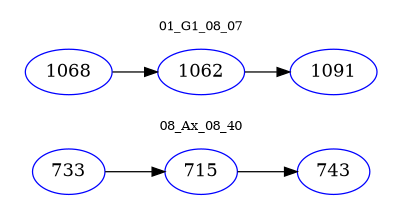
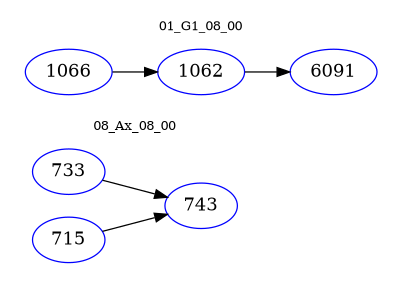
(201, 27) -> (201, 27)
(69, 72) -> (69, 72)
(334, 72) -> (334, 72)
(201, 127) -> (135, 127)
(129, 172) -> (129, 187)
